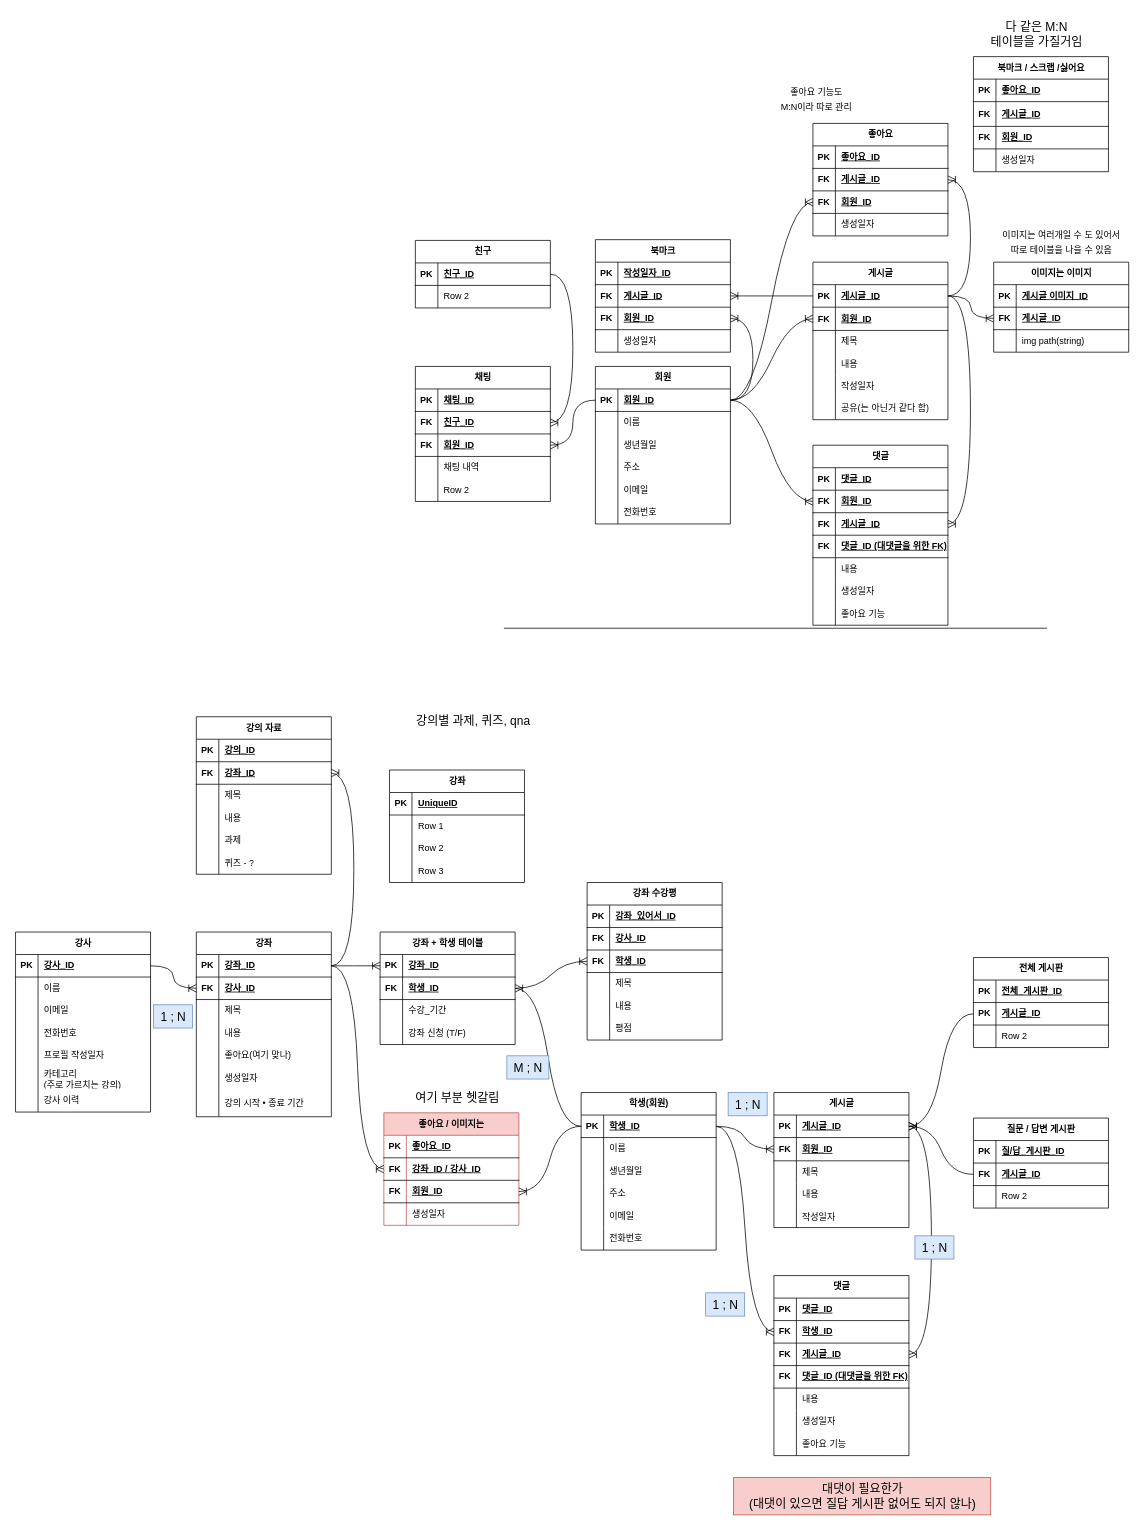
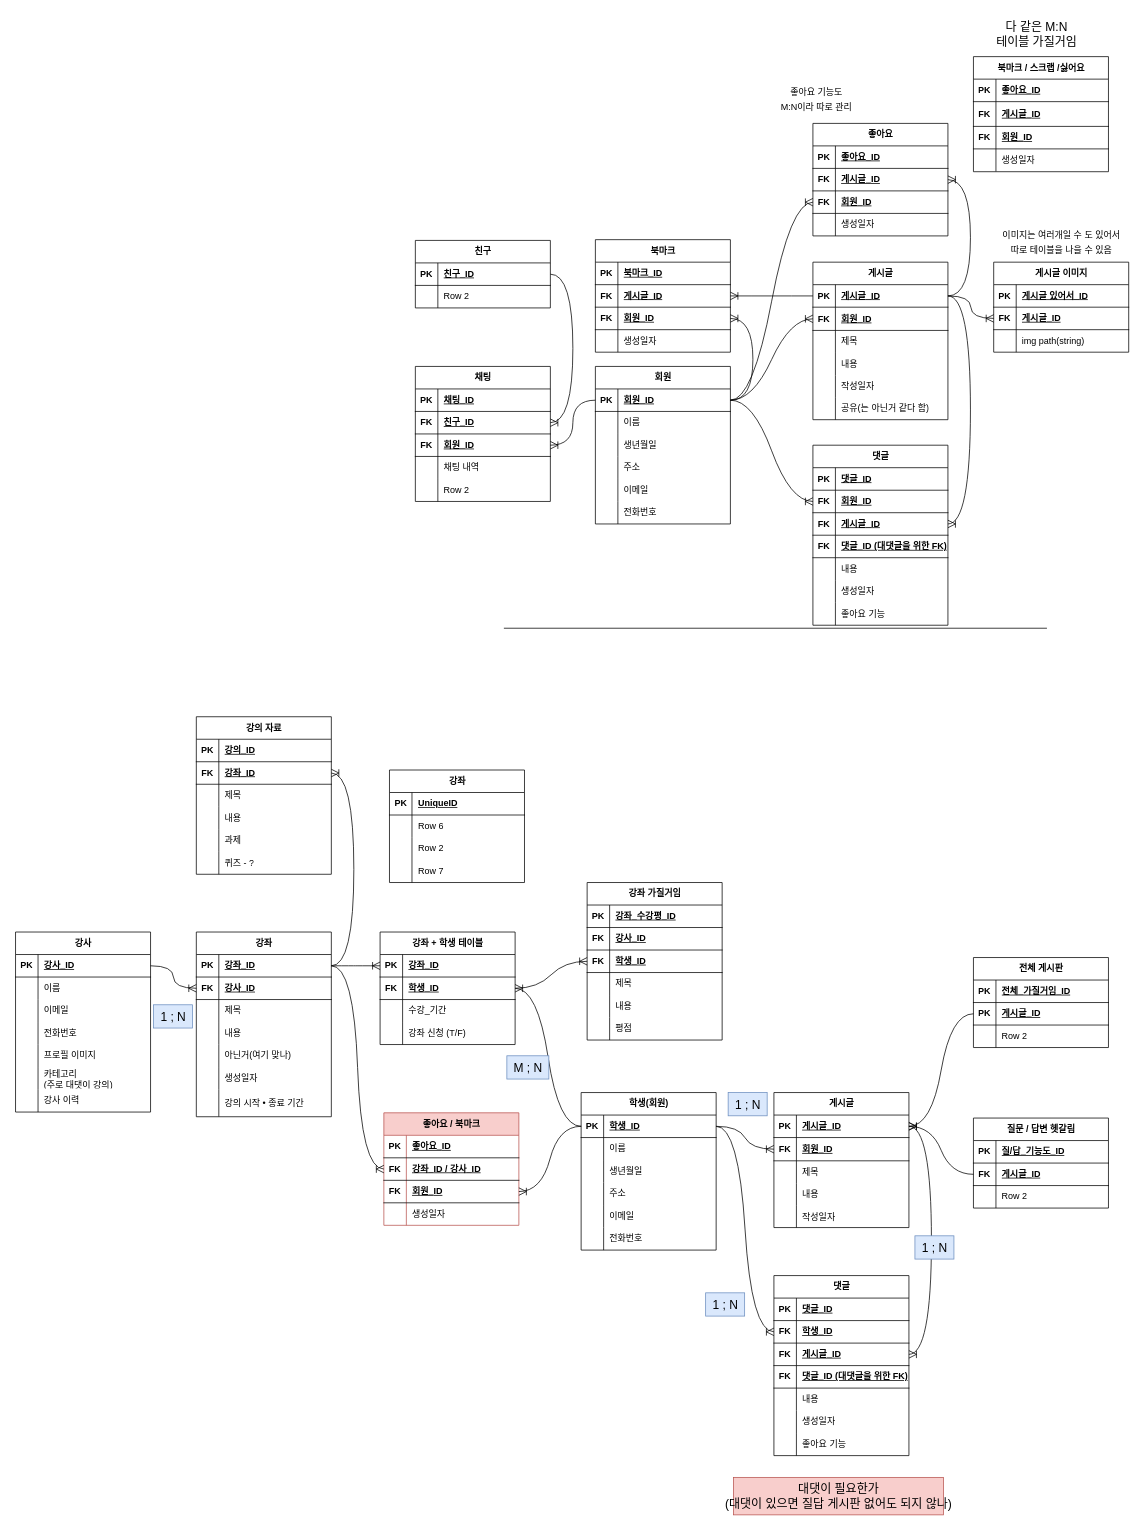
(1037, 34) -> (1037, 34)
(649, 273) -> (645, 273)
(1061, 273) -> (1061, 273)
(1058, 296) -> (1058, 296)
(473, 720) -> none
(430, 826) -> (430, 826)
(430, 871) -> (430, 871)
(655, 894) -> (655, 894)
(648, 916) -> (648, 916)
(1034, 991) -> (1039, 991)
(77, 1056) -> (72, 1056)
(263, 1056) -> (263, 1056)
(88, 1078) -> (83, 1078)
(457, 1097) -> none
(452, 1124) -> (452, 1124)
(1041, 1129) -> (1041, 1129)
(1037, 1152) -> (1037, 1152)
(862, 1496) -> (838, 1496)
